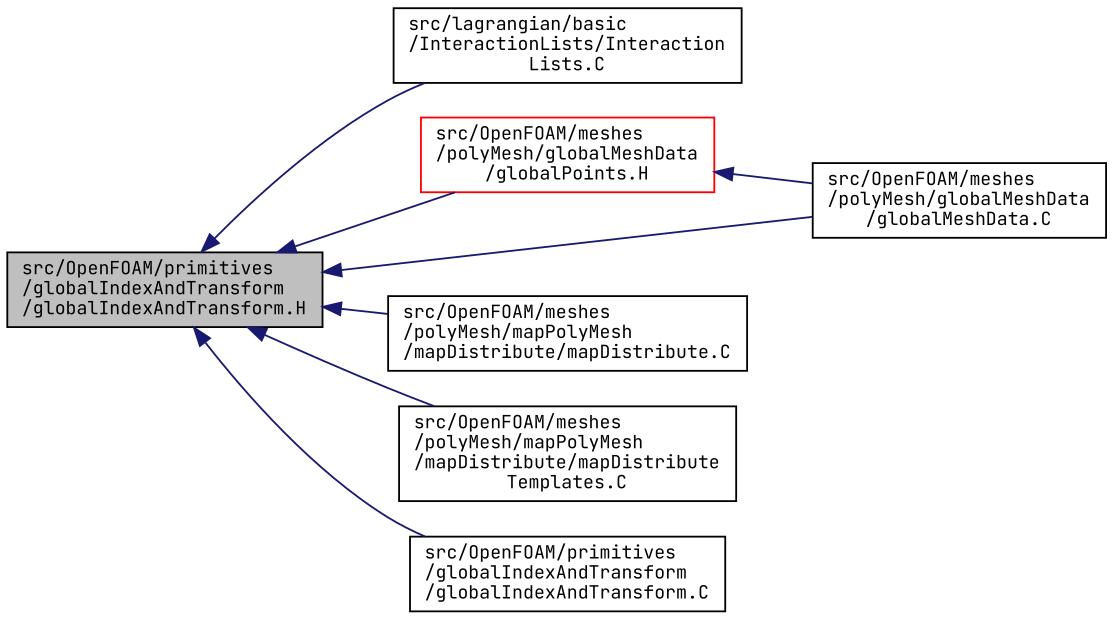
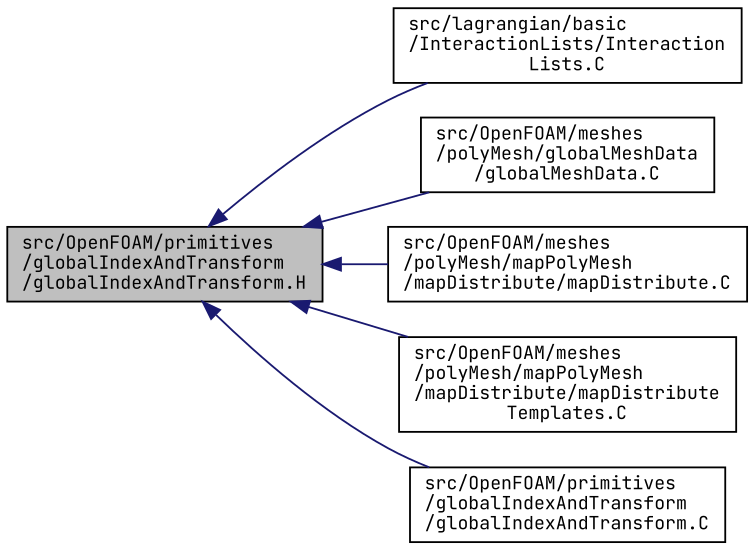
(568, 155) -> none
